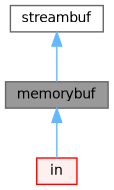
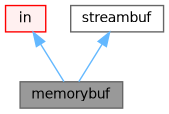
(57, 140) -> (52, 63)
